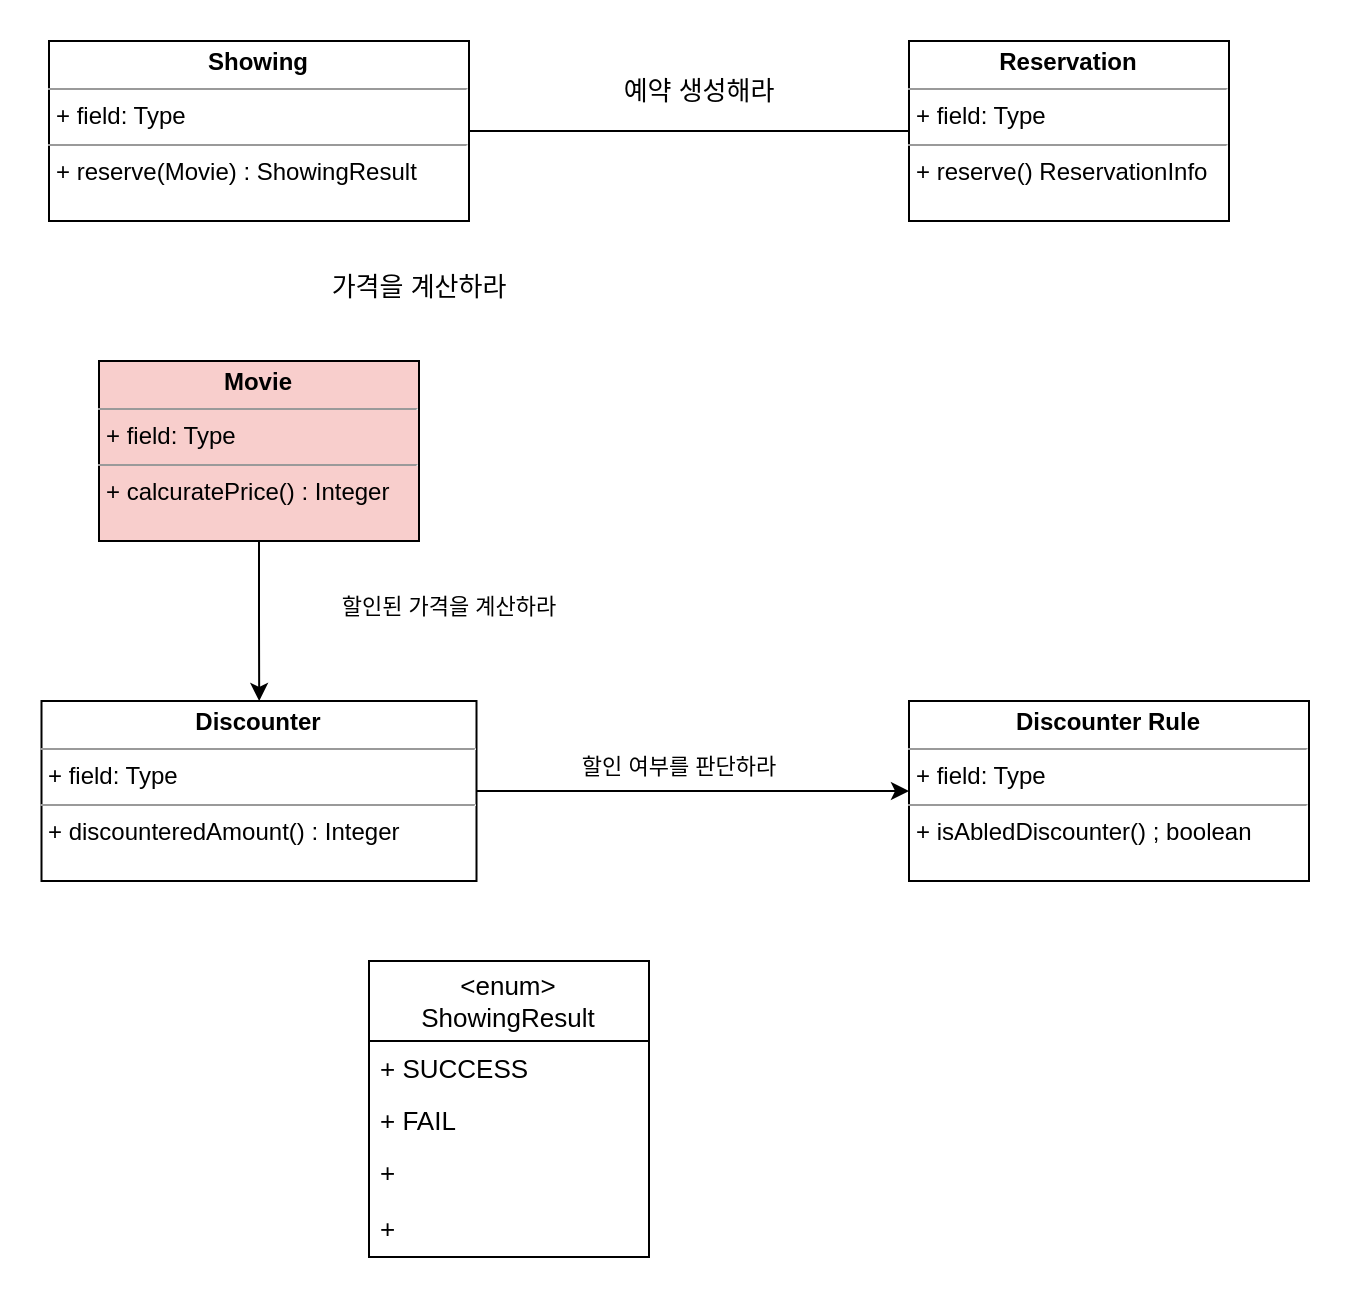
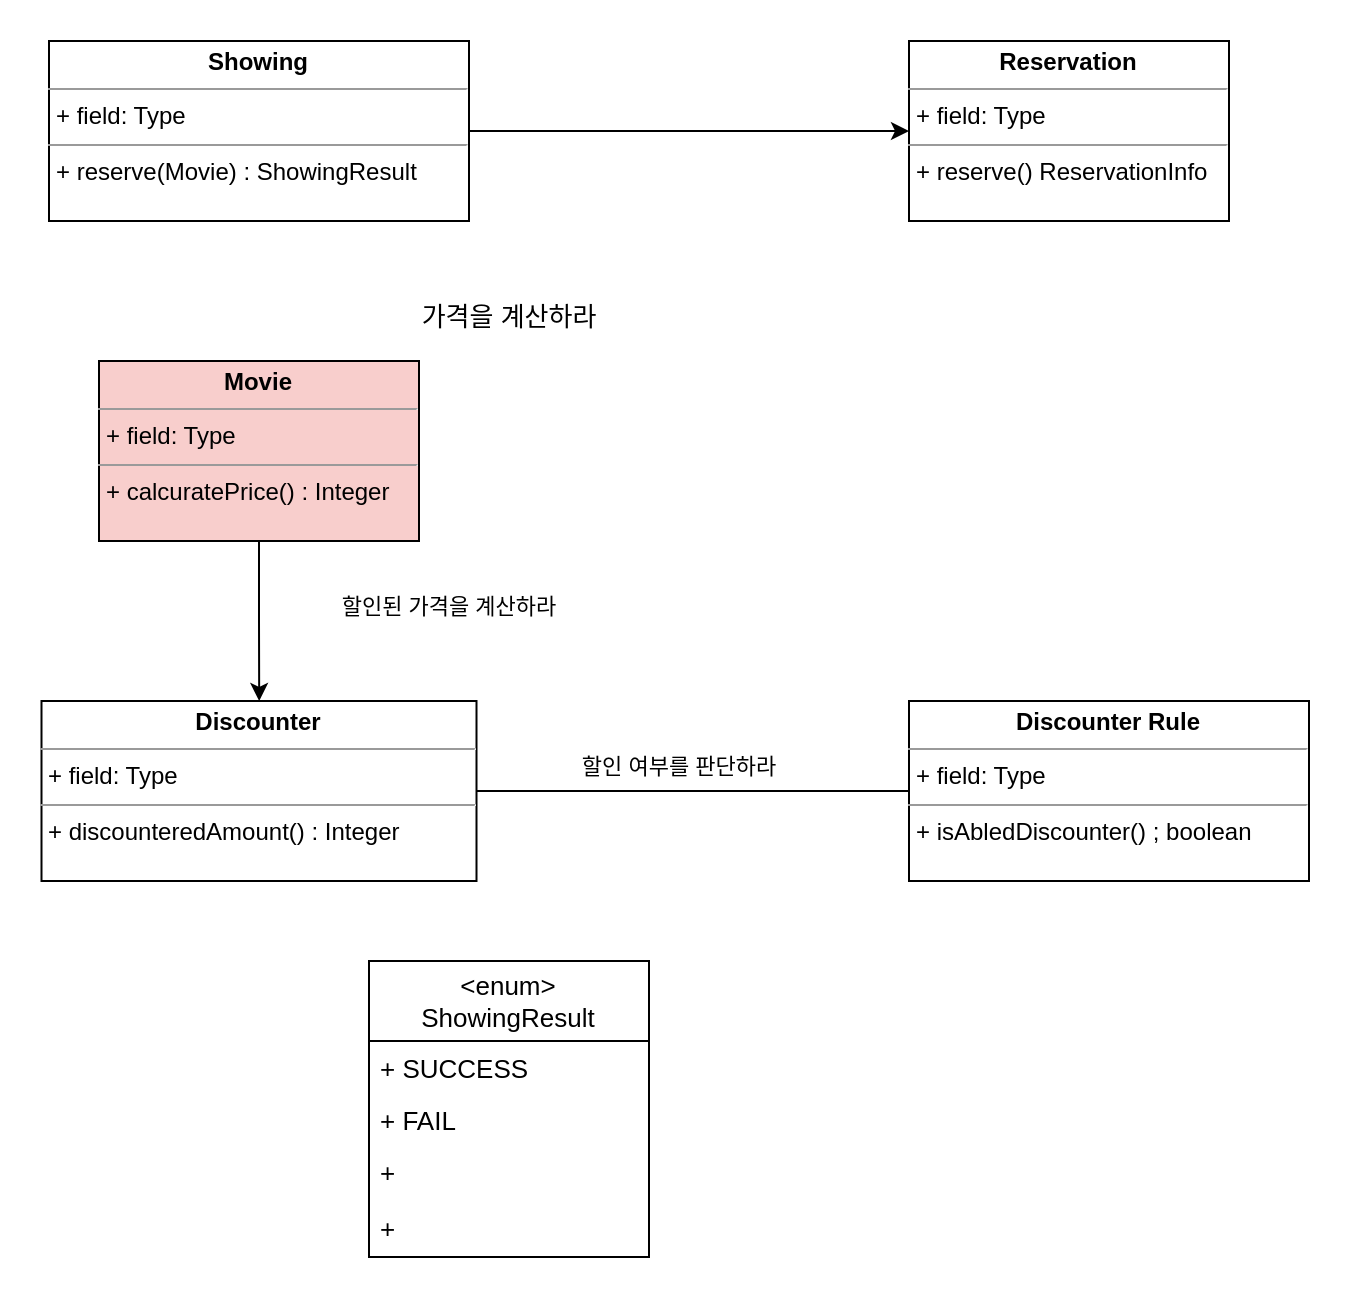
(699, 91) -> none
(899, 131) -> (894, 131)
(419, 287) -> (509, 317)
(894, 791) -> (899, 791)
